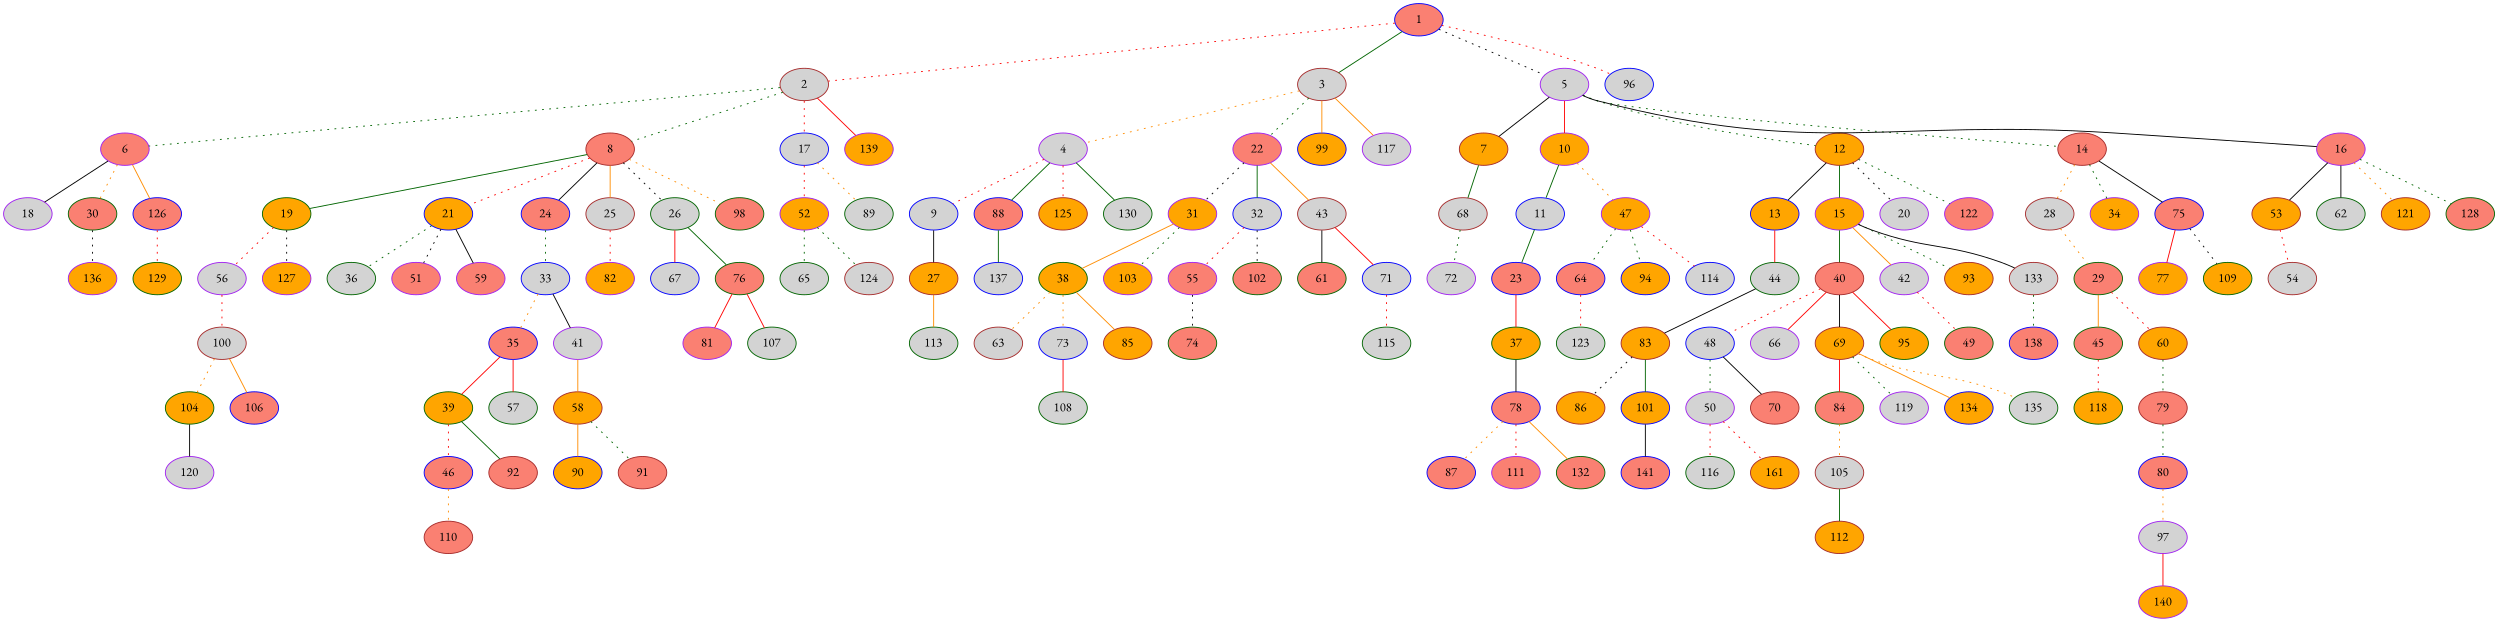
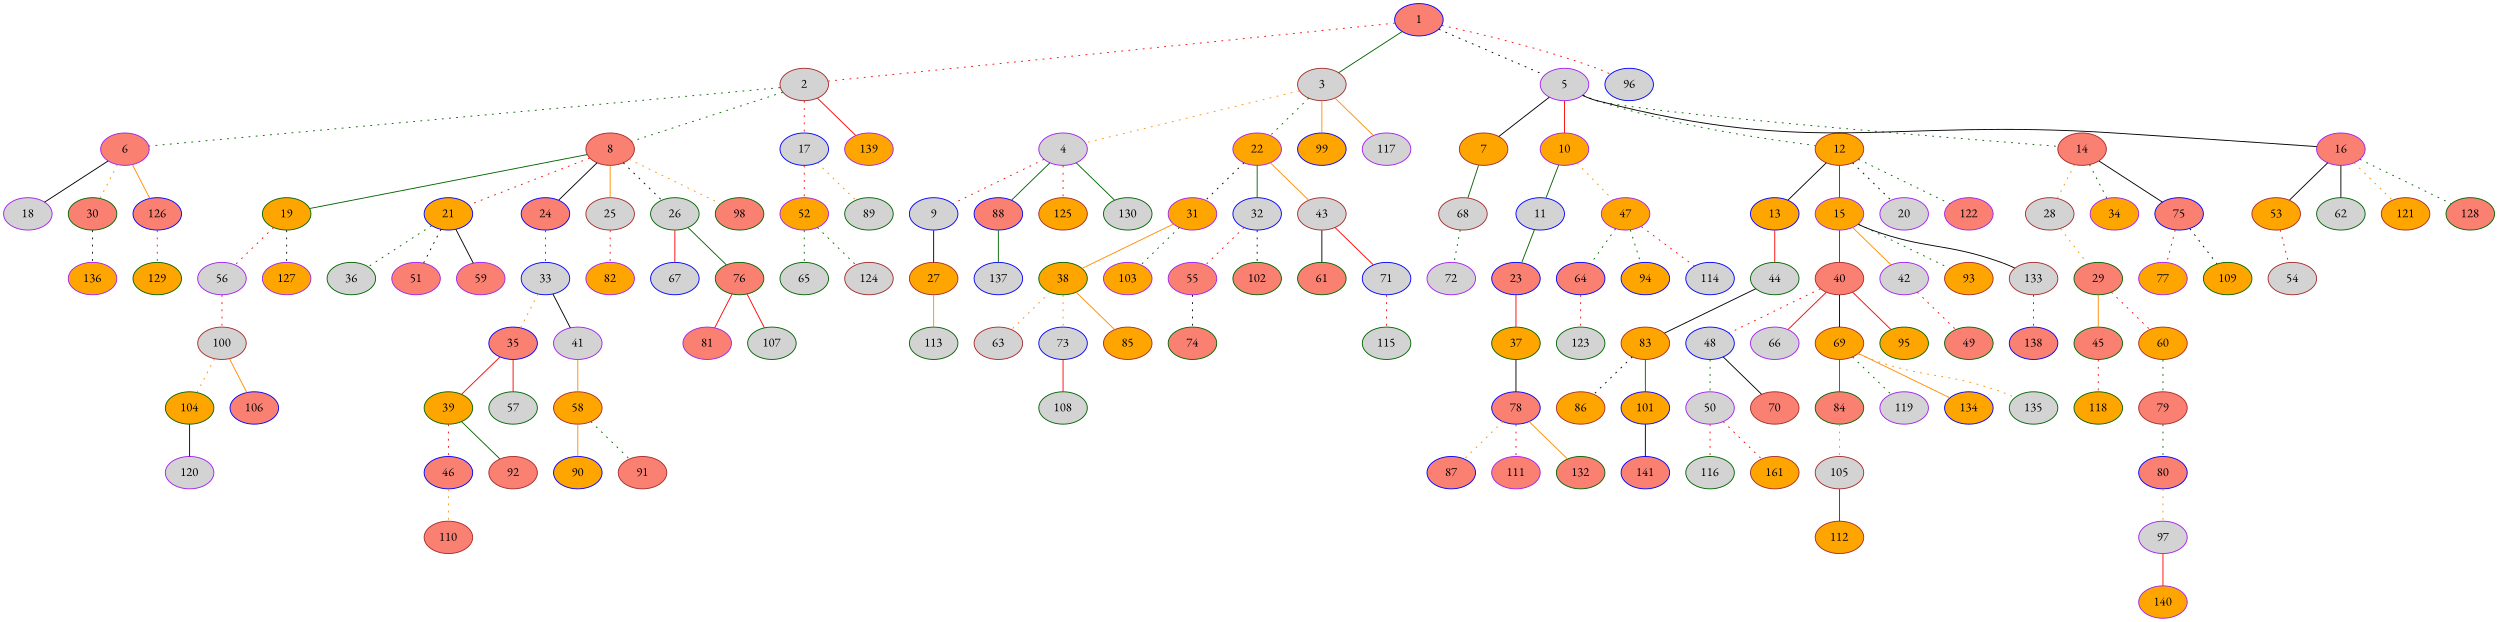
(1257, 149) -> (1257, 149)
(2171, 246) -> (2171, 246)
